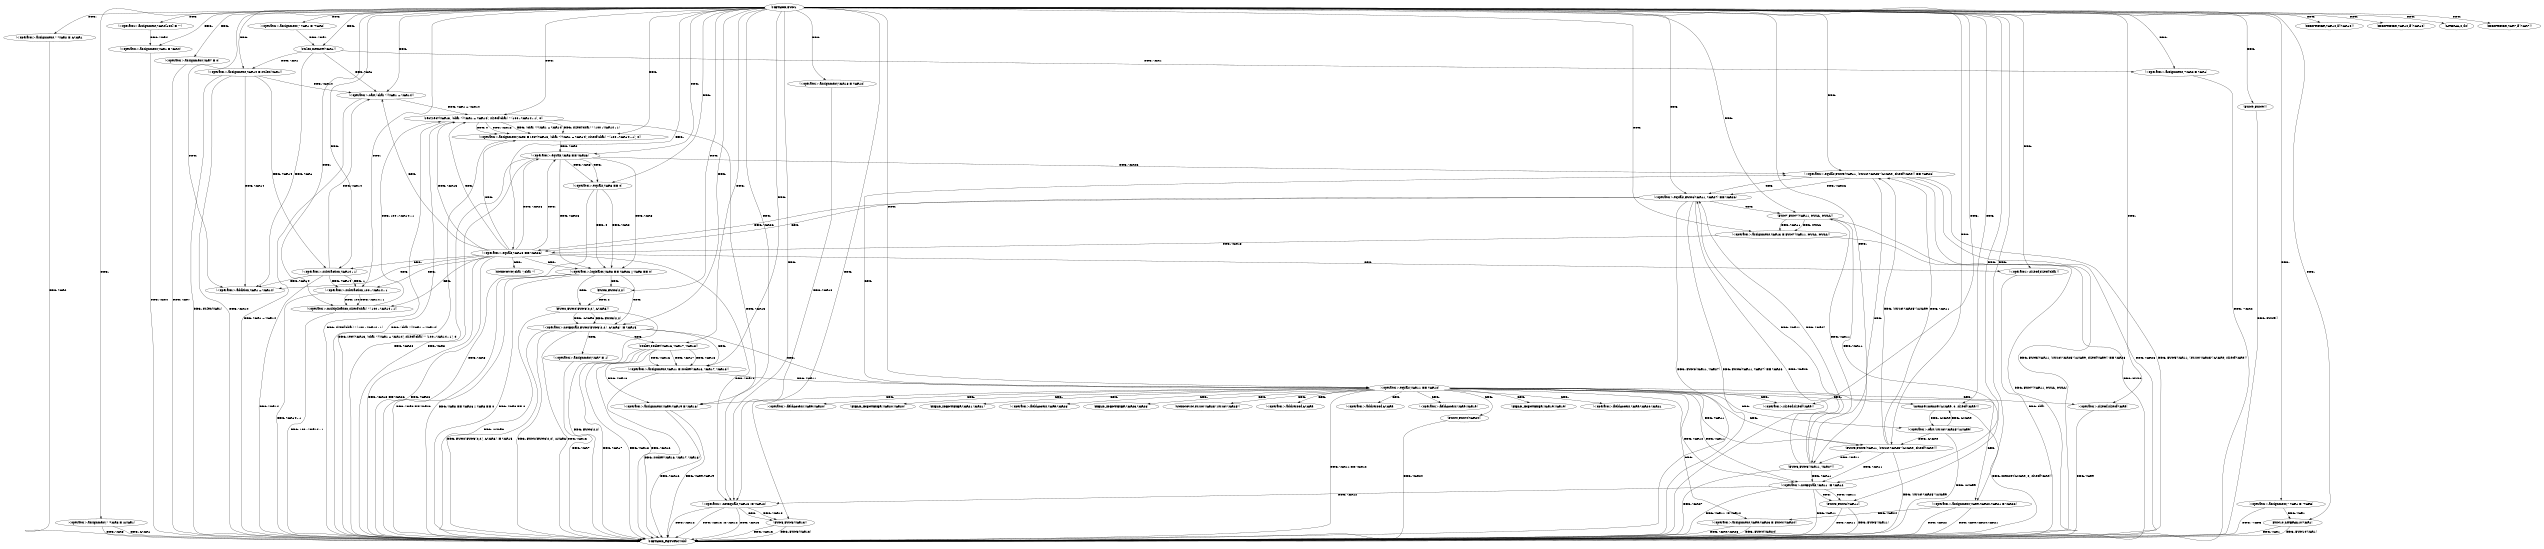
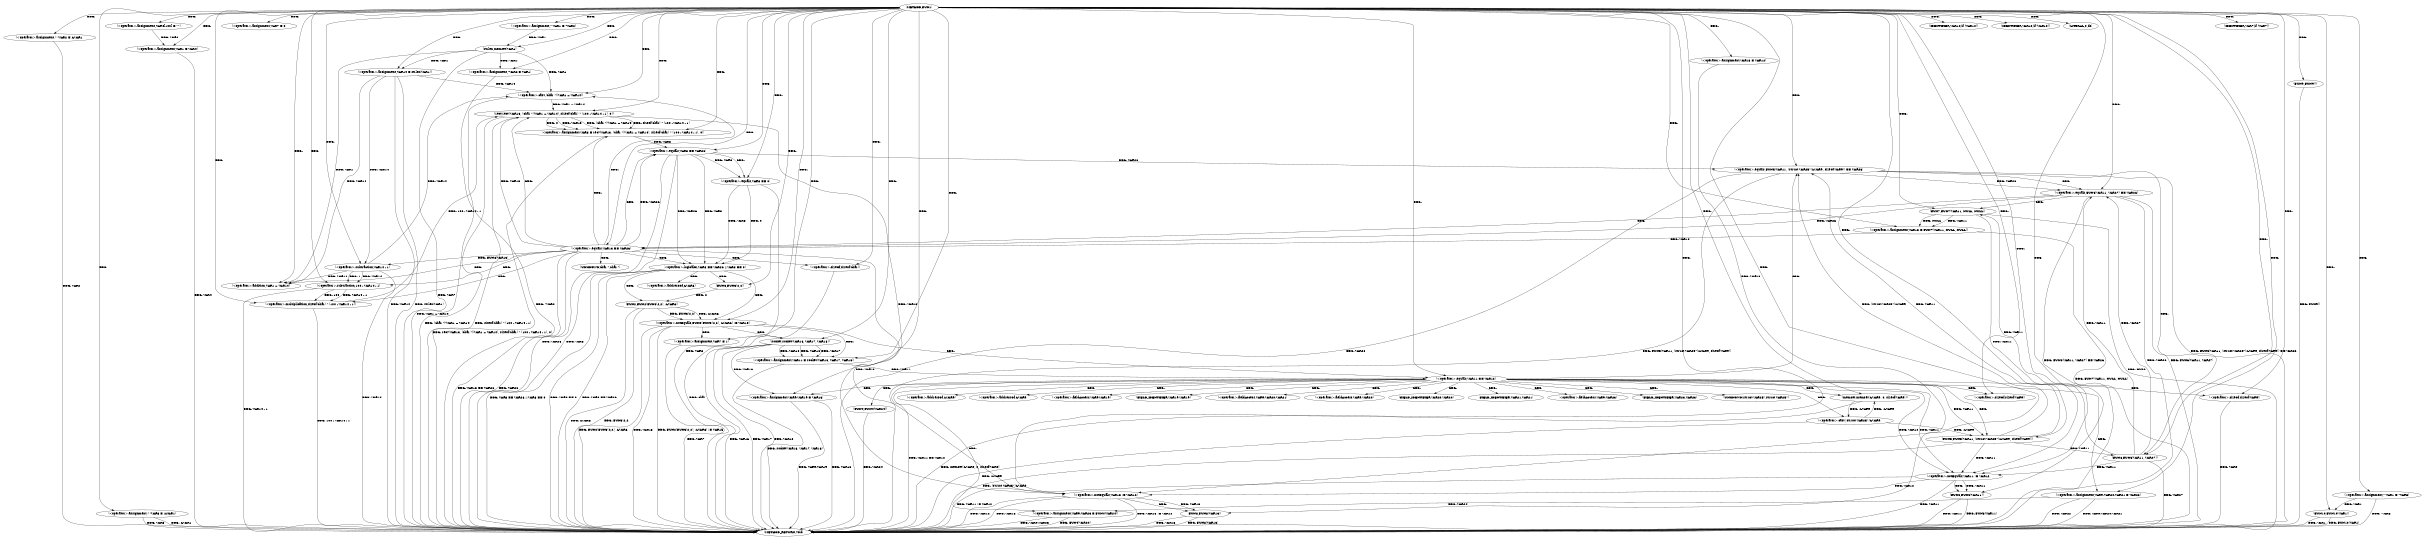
none -> (1910, 24)
none -> (812, 161)
(418, 263) -> (493, 258)
none -> (671, 286)
(2293, 523) -> (2331, 514)
(173, 526) -> (404, 425)
